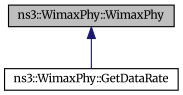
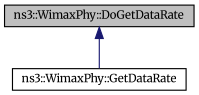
(91, 16) -> (99, 16)
